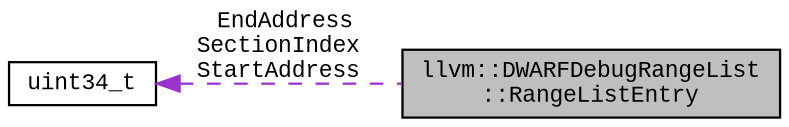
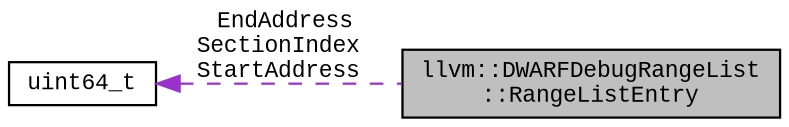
(83, 84) -> (83, 84)
